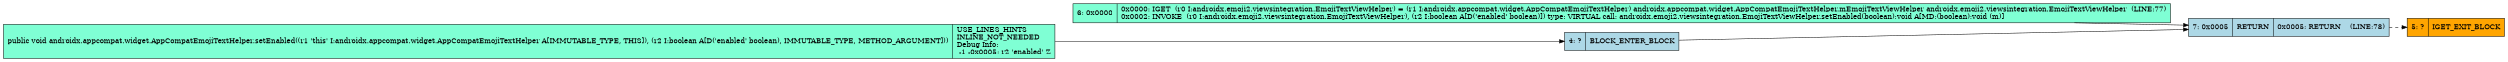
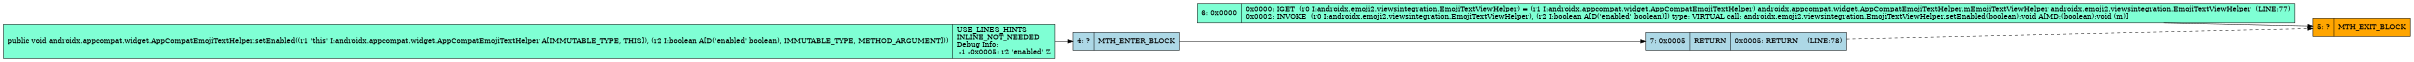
(2129, 24) -> (2236, 24)
(2466, 27) -> (2372, 27)
(1632, 41) -> (1137, 41)
